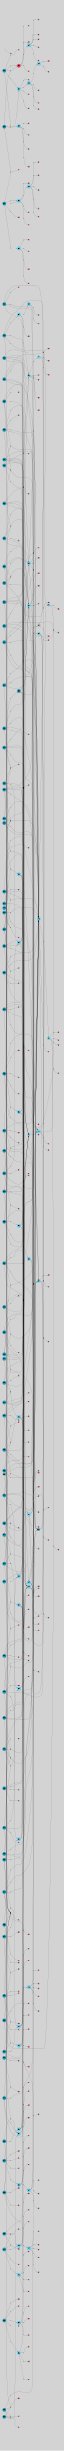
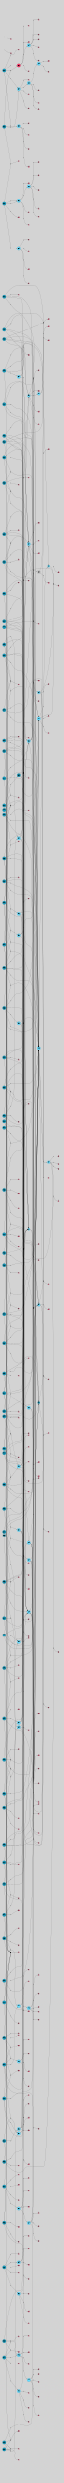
(29, 304) -> none
none -> (4, 1265)
(4, 1495) -> (4, 1635)
